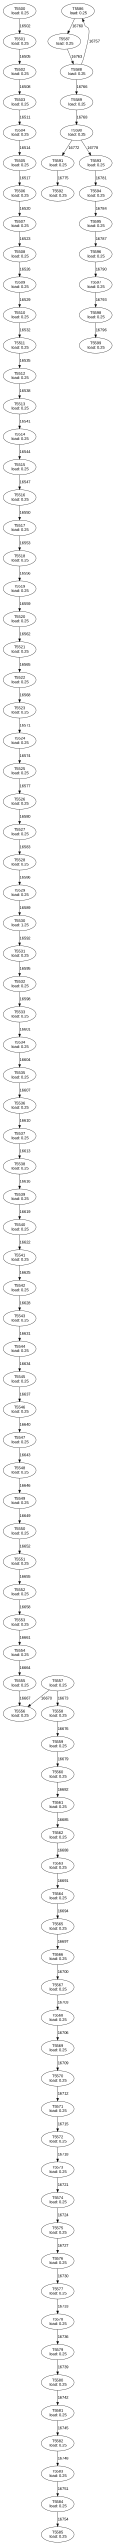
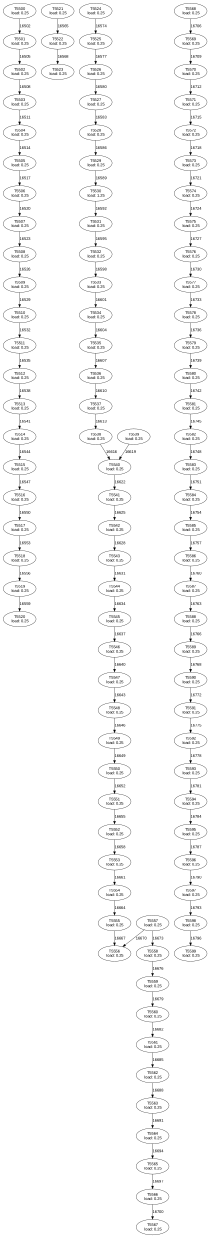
(88, 42) -> (191, 542)
(85, 147) -> (191, 754)
(20, 633) -> none
(20, 724) -> none
(20, 1180) -> (104, 451)
(58, 2001) -> none
